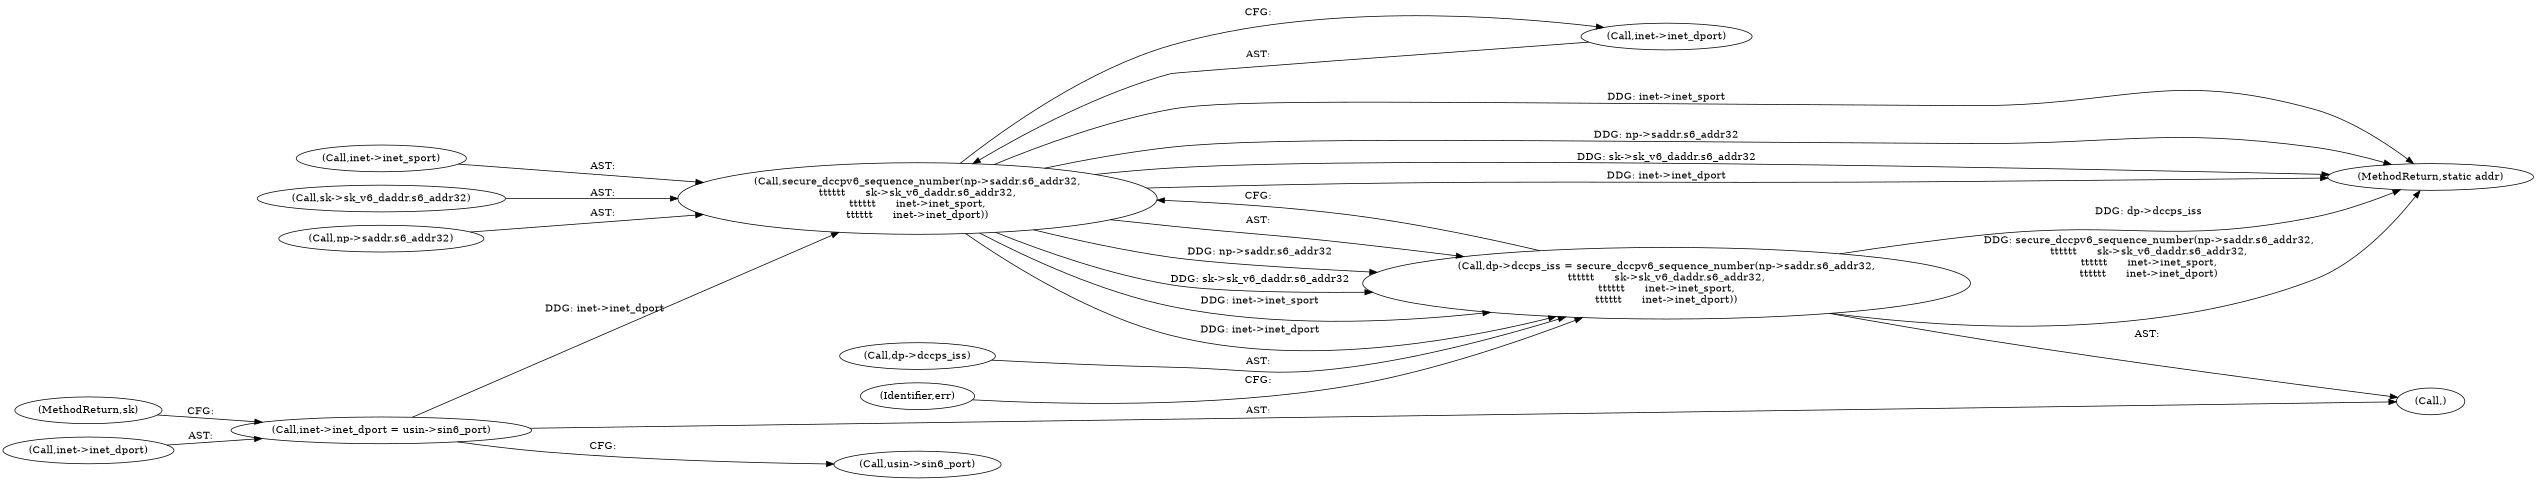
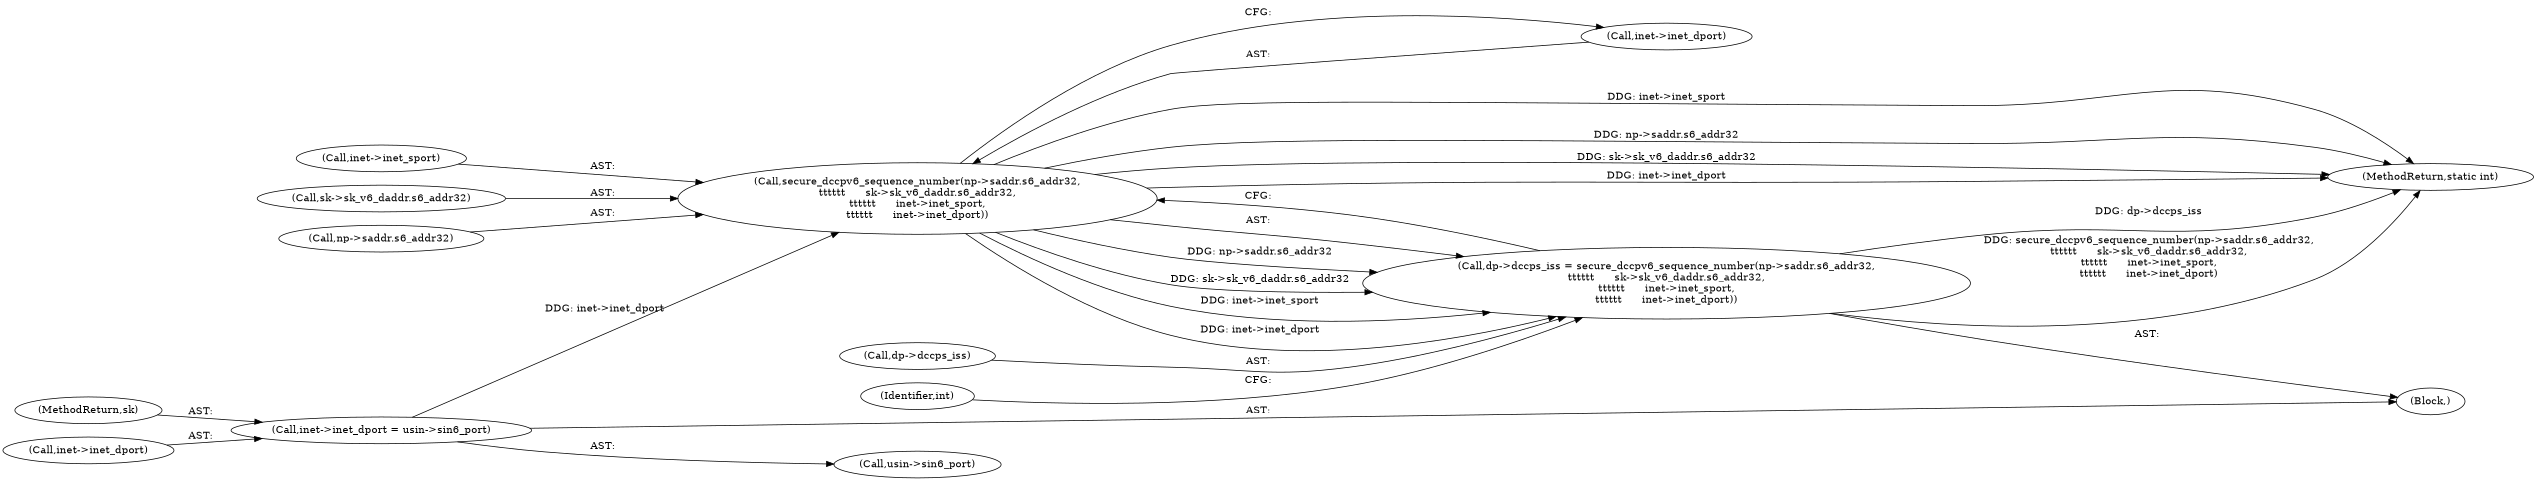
(2431, 177) -> (2431, 177)
(918, 396) -> (918, 396)
(2431, 401) -> (2431, 401)
(203, 411) -> (203, 411)
(605, 446) -> (605, 446)
